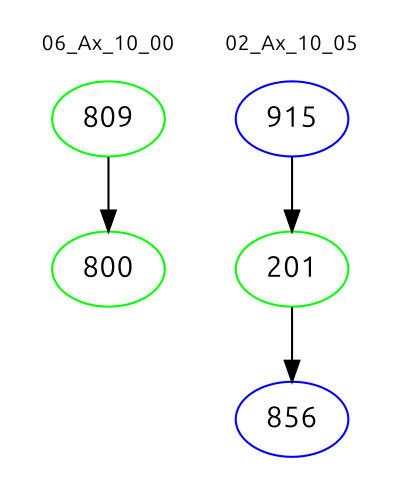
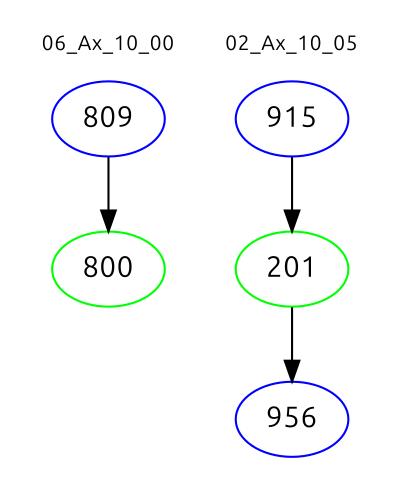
(108, 119) -> (108, 119)
(292, 419) -> (292, 419)
